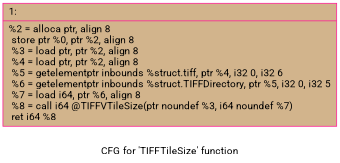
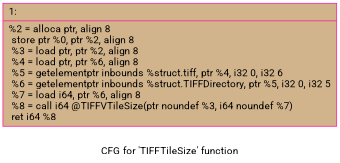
(74, 62) -> (74, 62)
